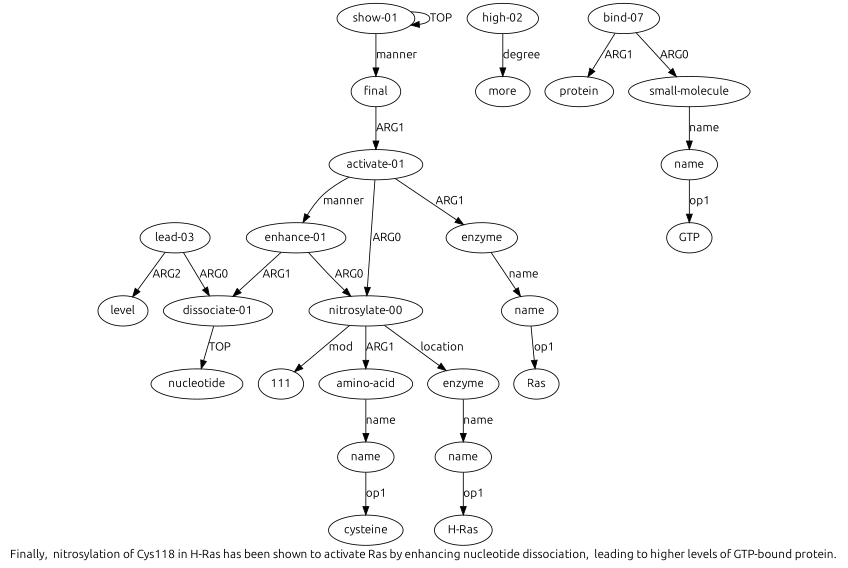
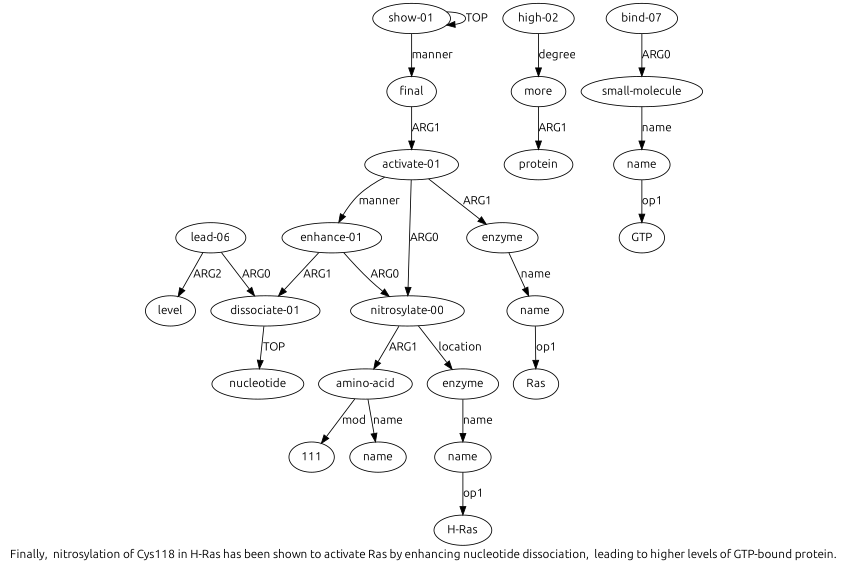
(604, 52) -> (539, 124)
(175, 238) -> (211, 238)
(325, 346) -> (341, 418)
(366, 530) -> none
